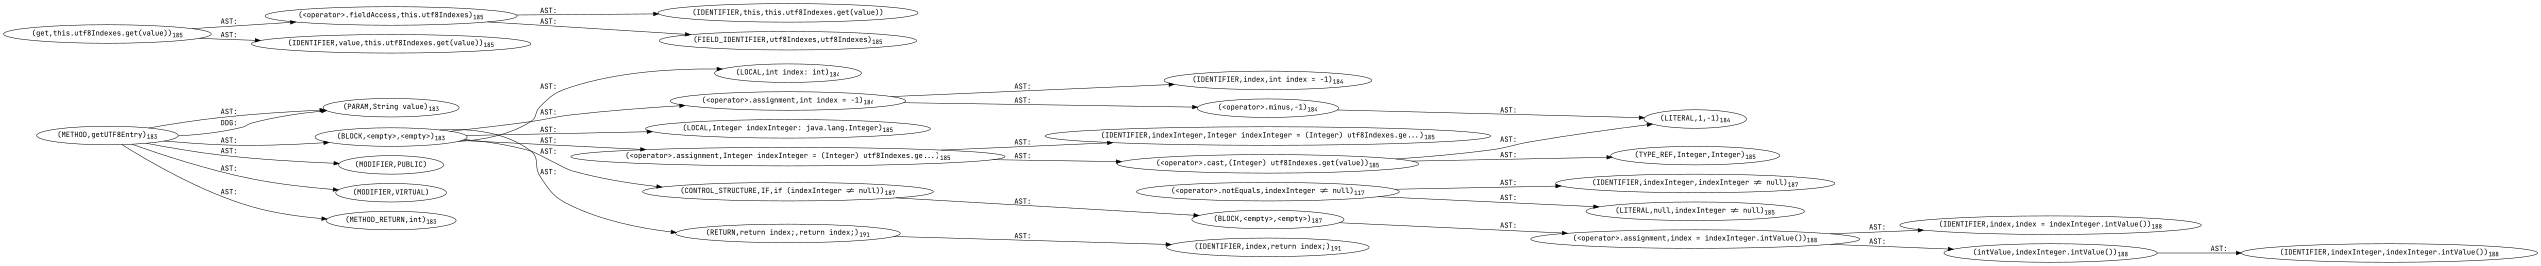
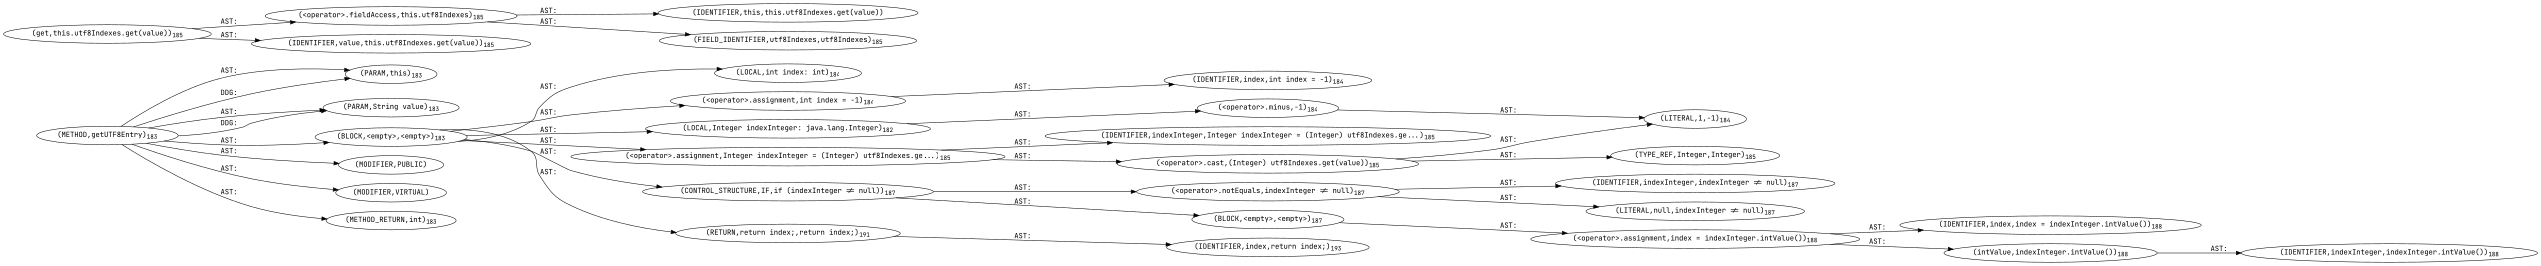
none -> (391, 74)
(1048, 105) -> (1051, 118)
(888, 128) -> (888, 128)
(1359, 191) -> (1359, 191)
none -> (1032, 192)
(1770, 210) -> (1770, 210)
(1336, 247) -> (1336, 247)
